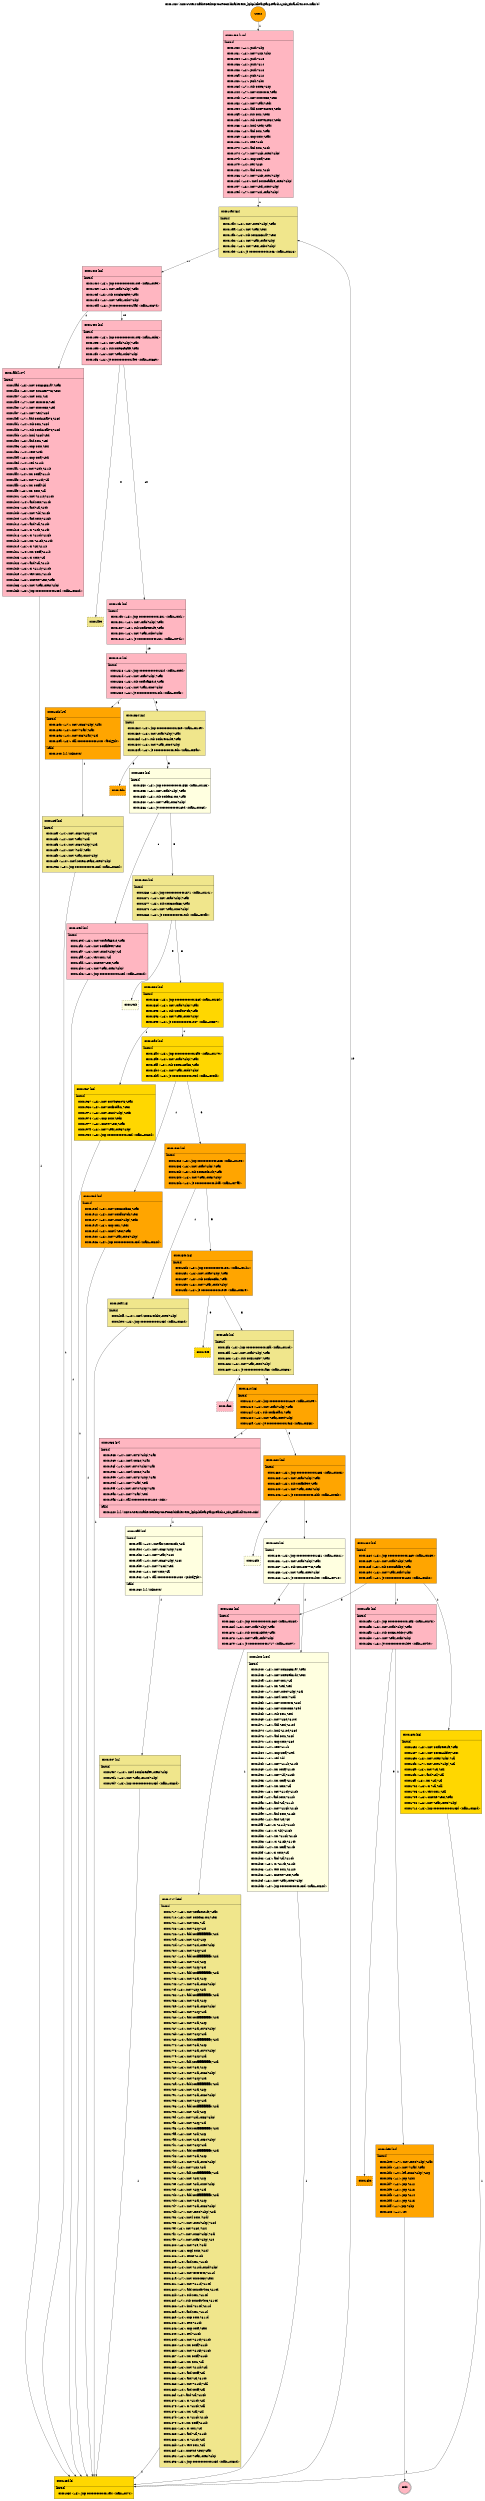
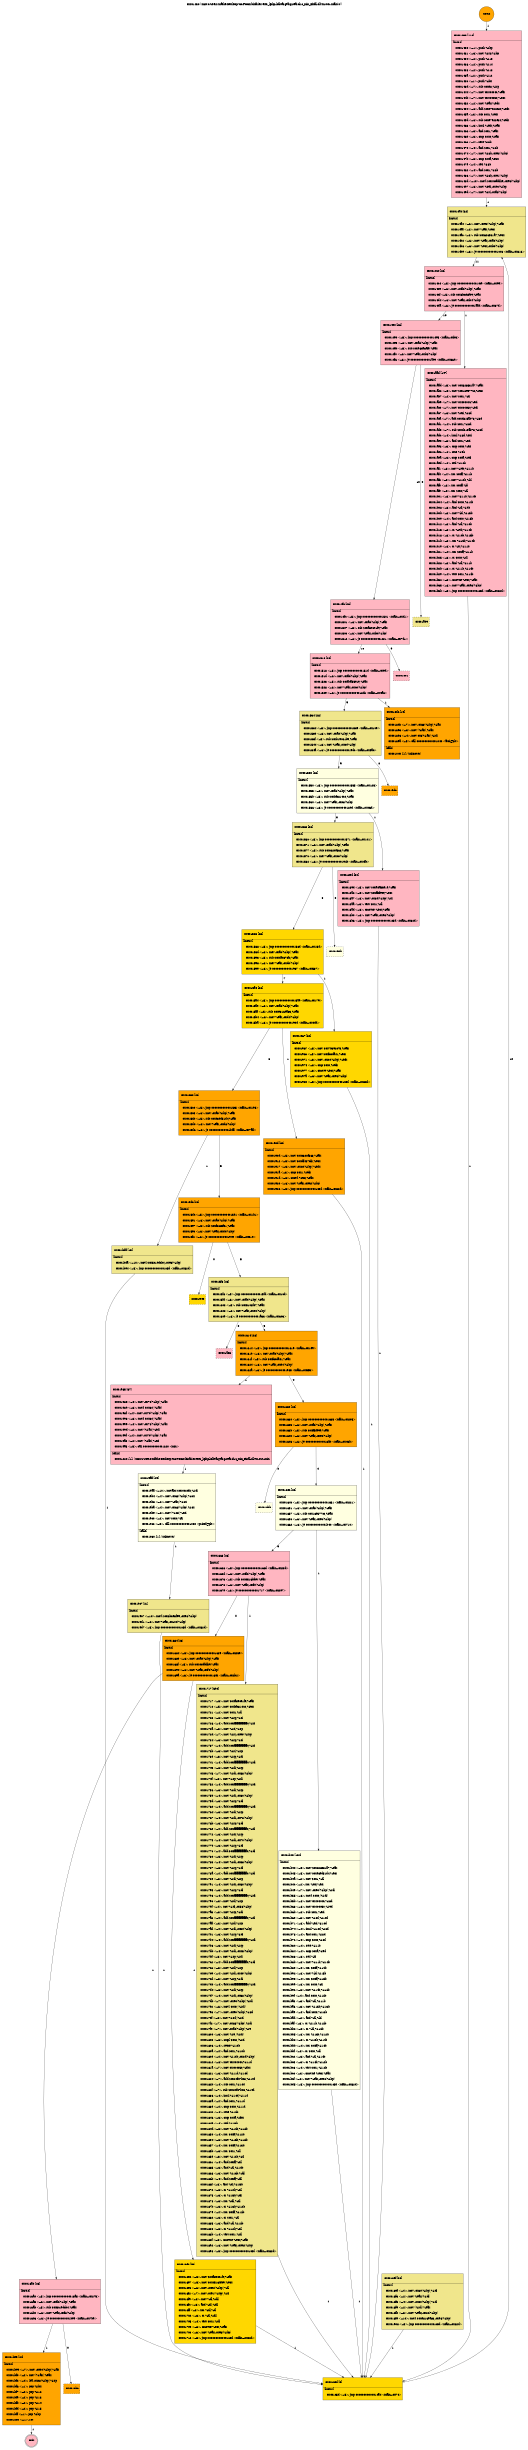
none -> (401, 676)
(83, 787) -> none
(335, 1601) -> (227, 1615)
